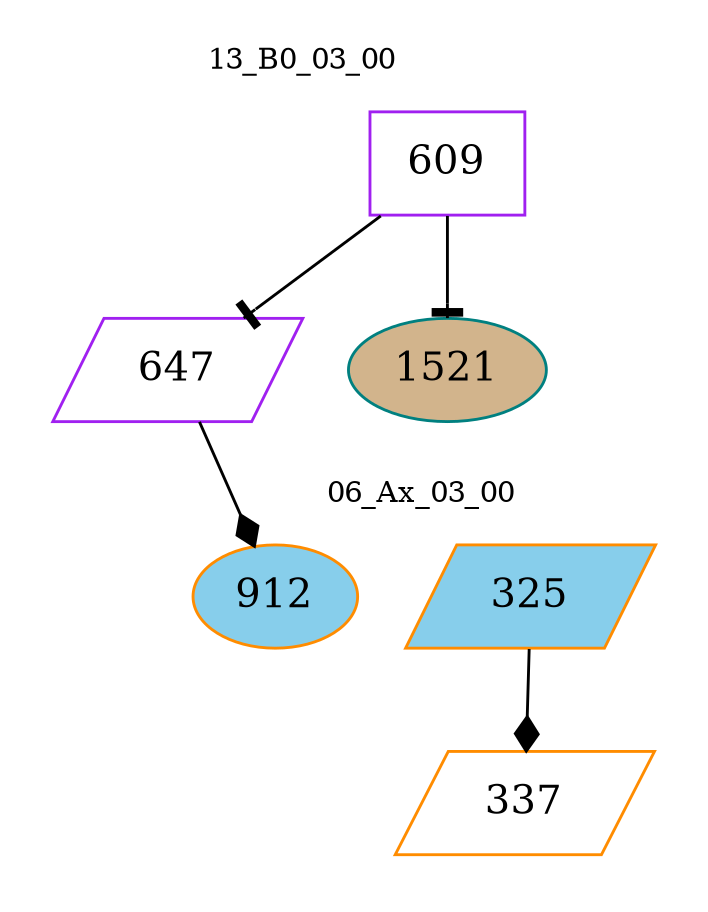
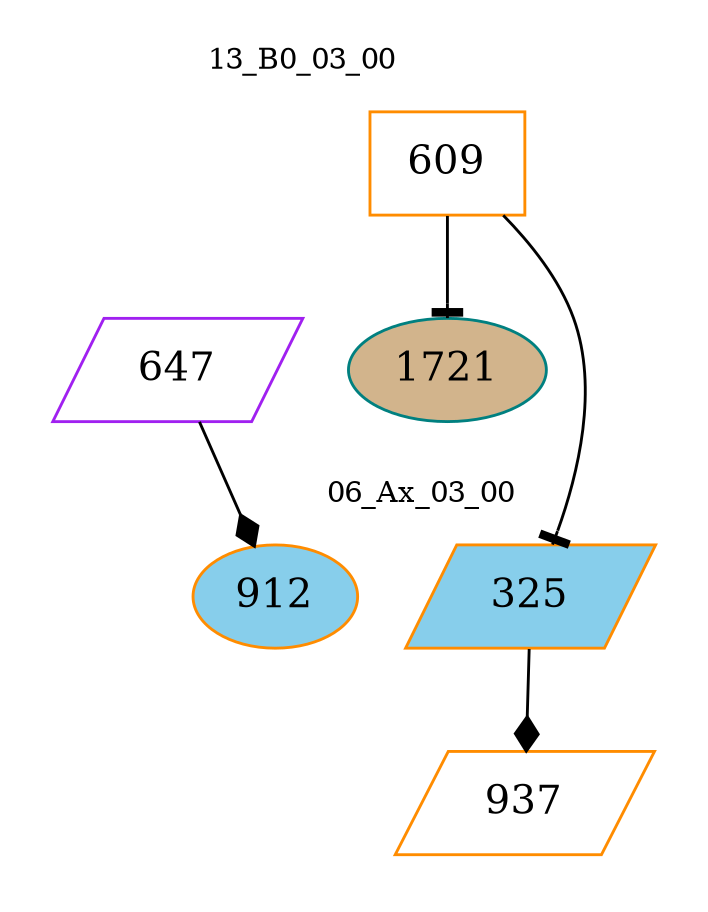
(447, 163) -> (447, 163)
(318, 263) -> (583, 363)
(447, 370) -> (447, 370)
(525, 803) -> (525, 803)
